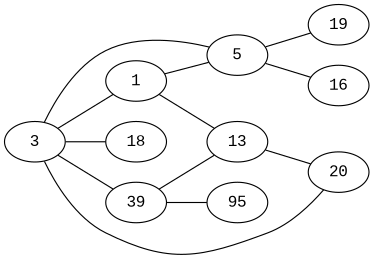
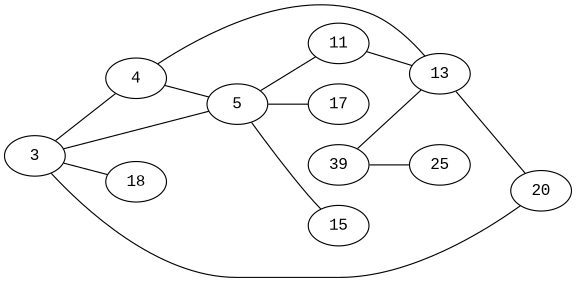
(339, 25) -> (339, 226)
none -> (339, 43)
(136, 81) -> (136, 78)
(339, 86) -> (339, 104)
(86, 172) -> none
(237, 202) -> (440, 165)
